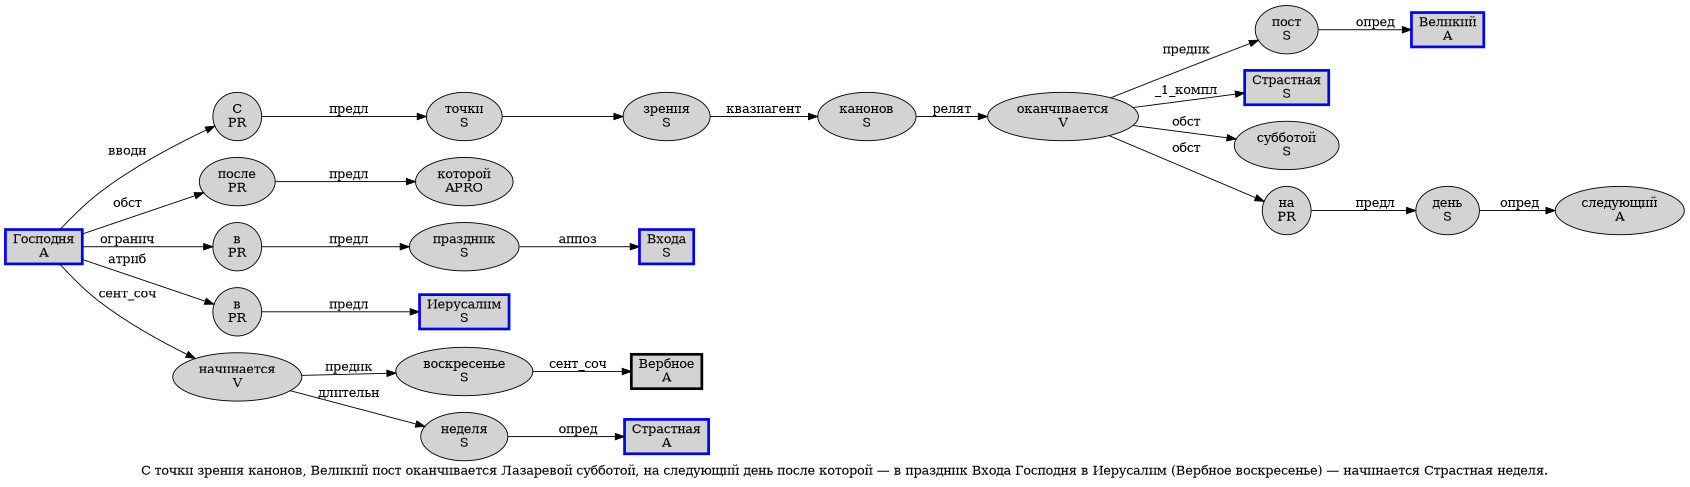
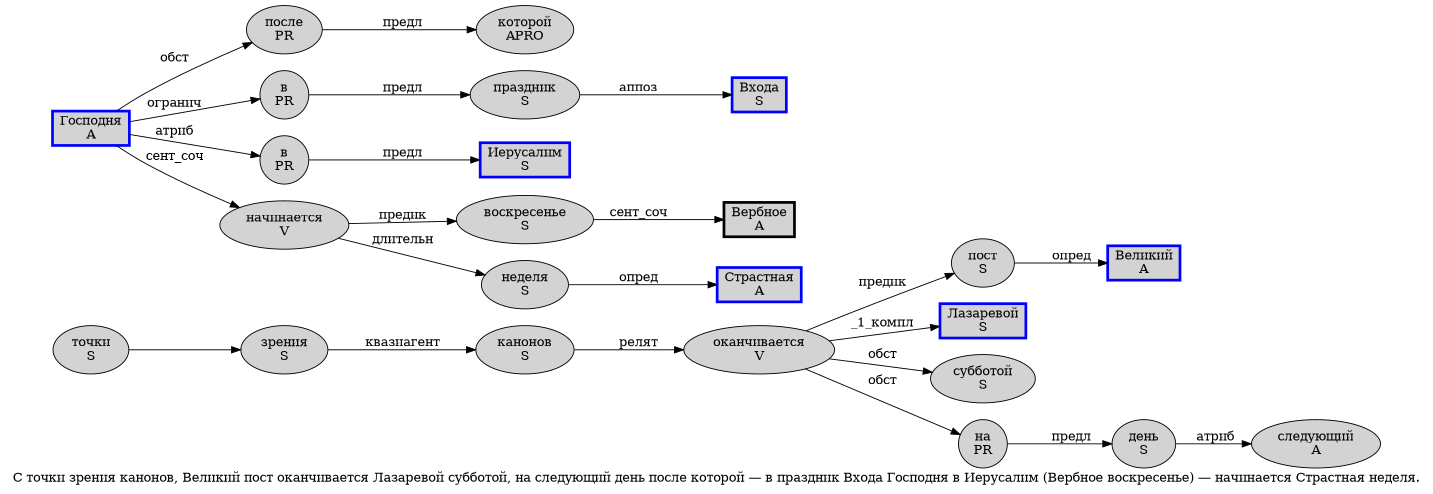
(1287, 88) -> (983, 321)
(237, 117) -> none
(1520, 204) -> (1216, 437)
